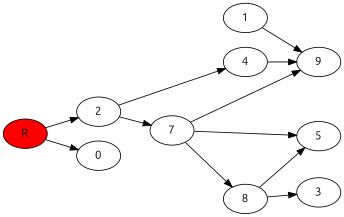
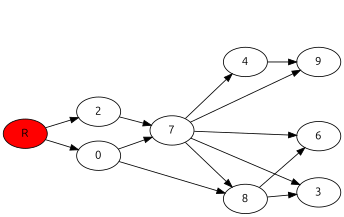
(245, 18) -> none
(168, 88) -> (206, 99)
(319, 136) -> (319, 136)
none -> (131, 144)
none -> (242, 160)
none -> (168, 176)
